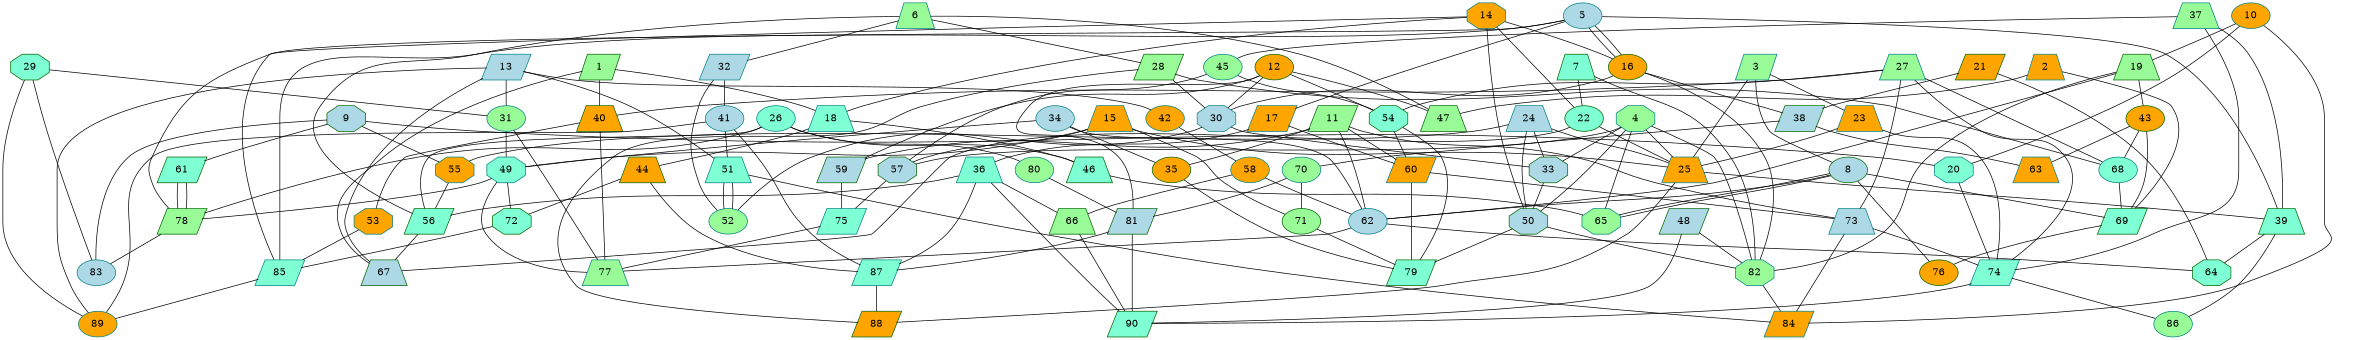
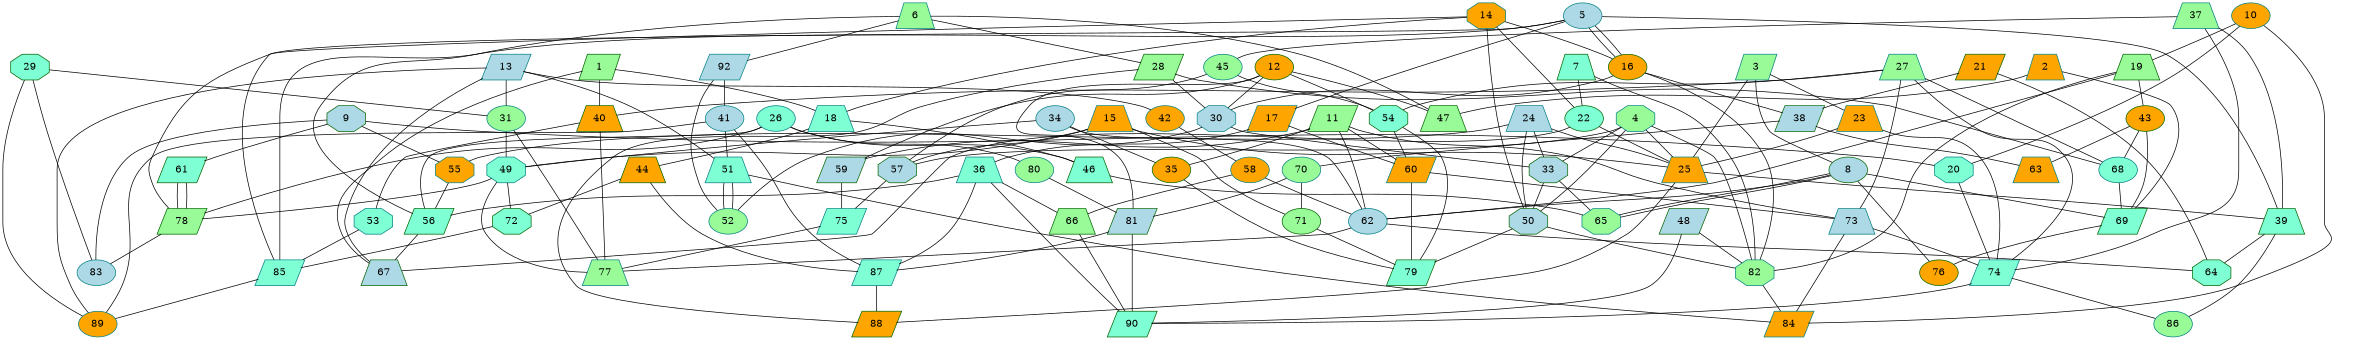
(725, 67) -> (725, 67)
(1620, 166) -> (1575, 196)
(373, 221) -> (373, 221)
